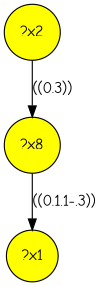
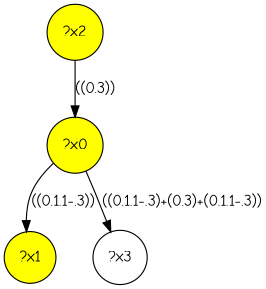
(32, 145) -> (75, 145)
none -> (120, 257)
